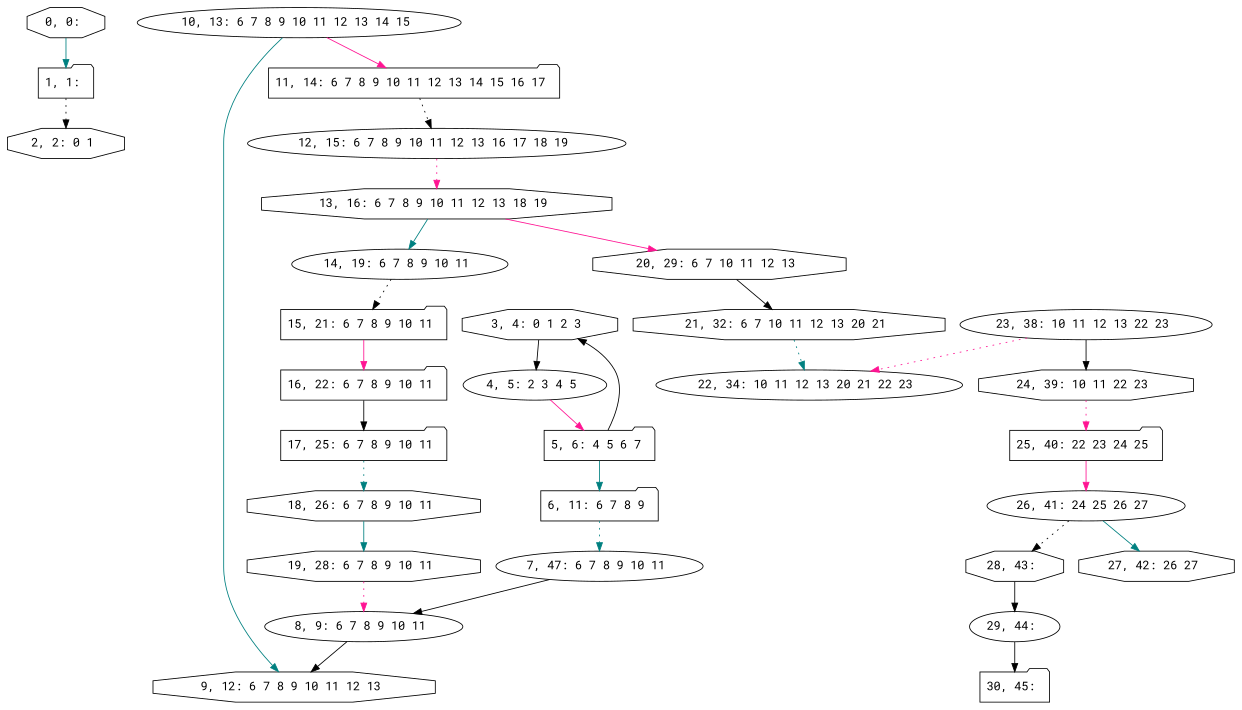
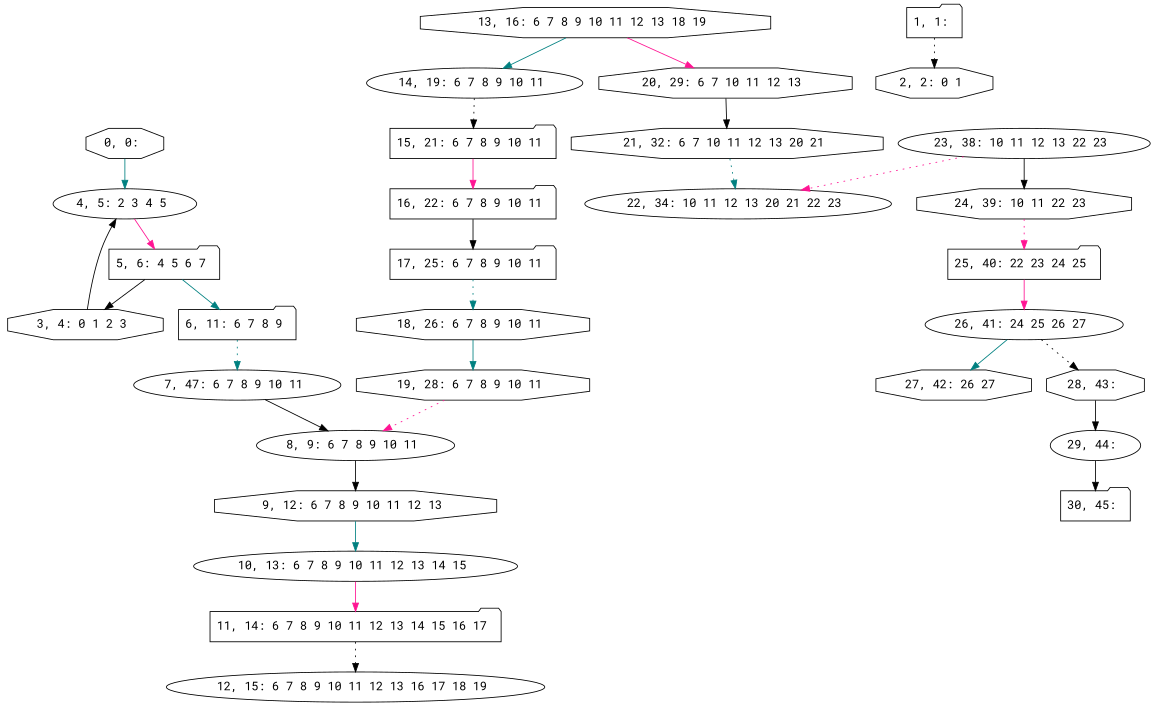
(66, 49) -> (125, 170)
(437, 170) -> none
(224, 349) -> (356, 532)
